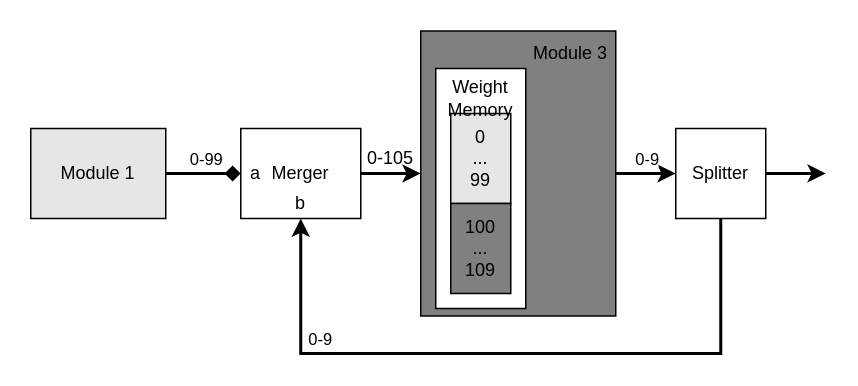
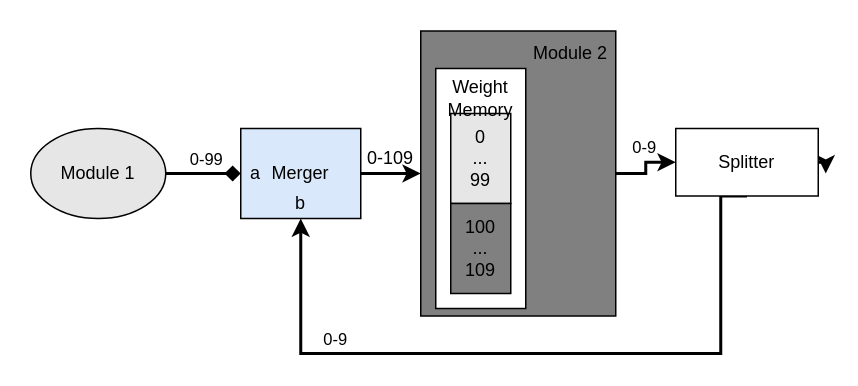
(571, 53) -> (571, 53)
(391, 158) -> (391, 158)
(98, 173) -> (98, 173)
(301, 173) -> (301, 173)
(721, 173) -> (747, 162)
